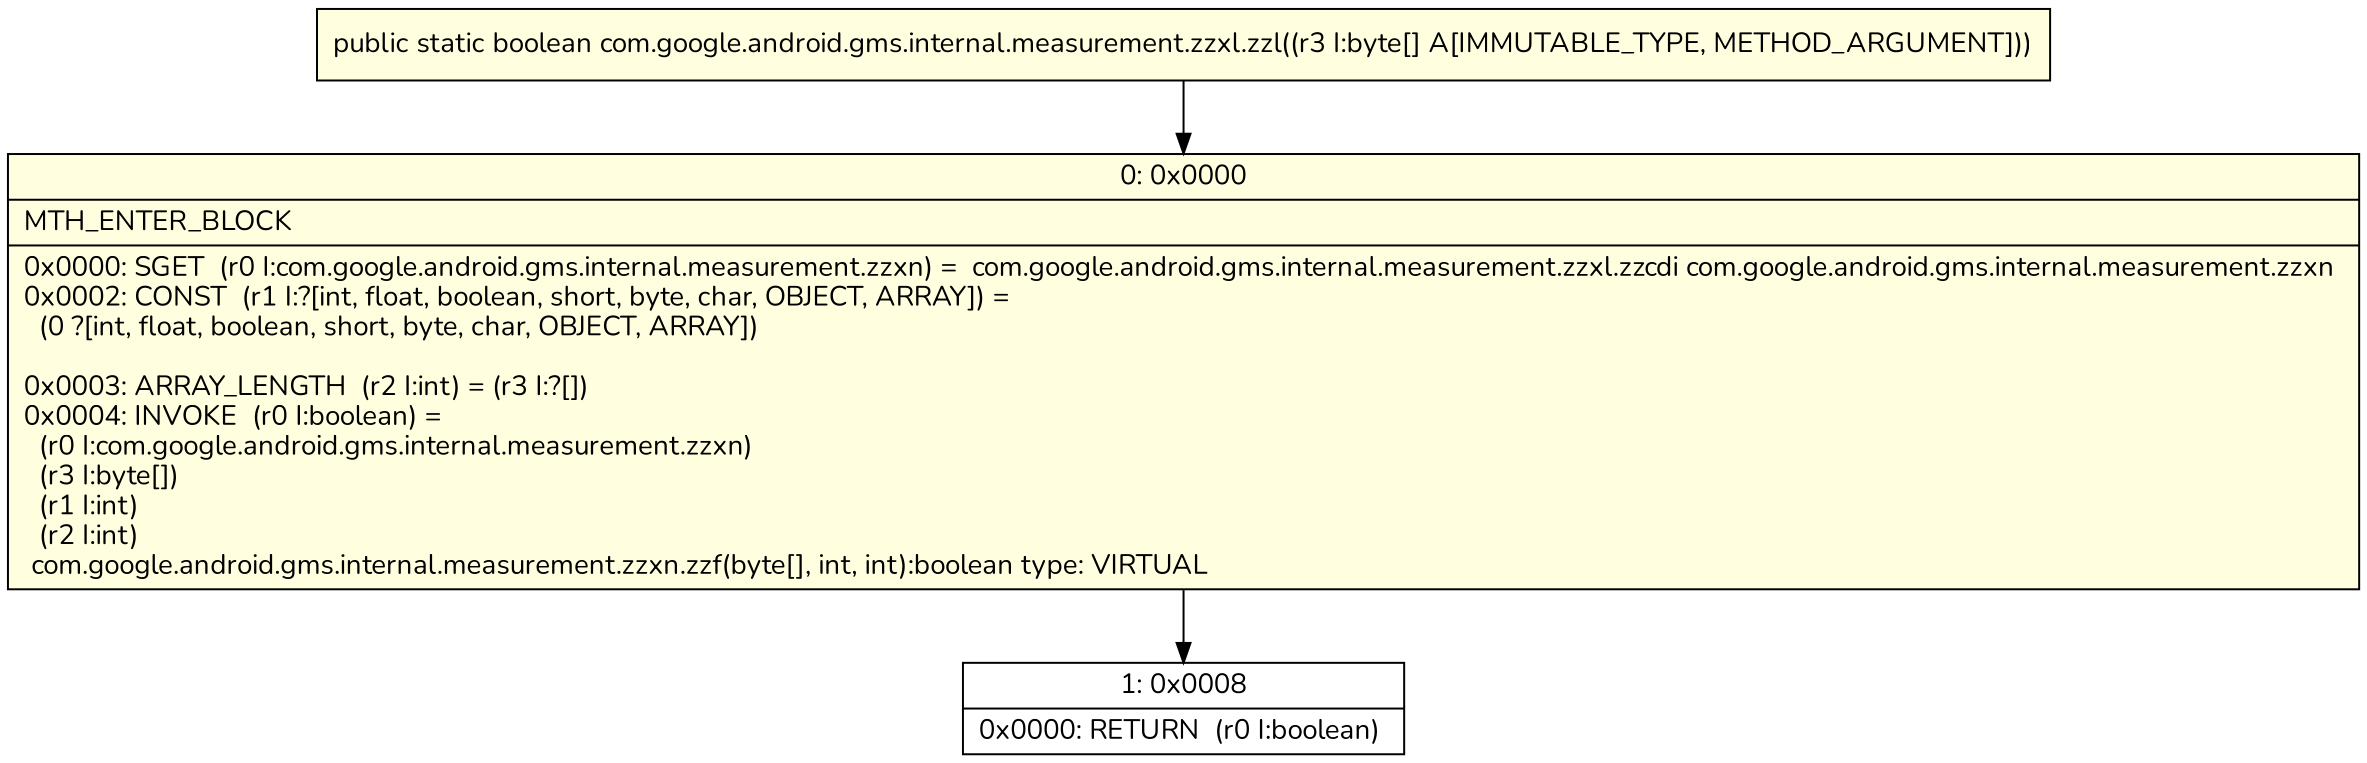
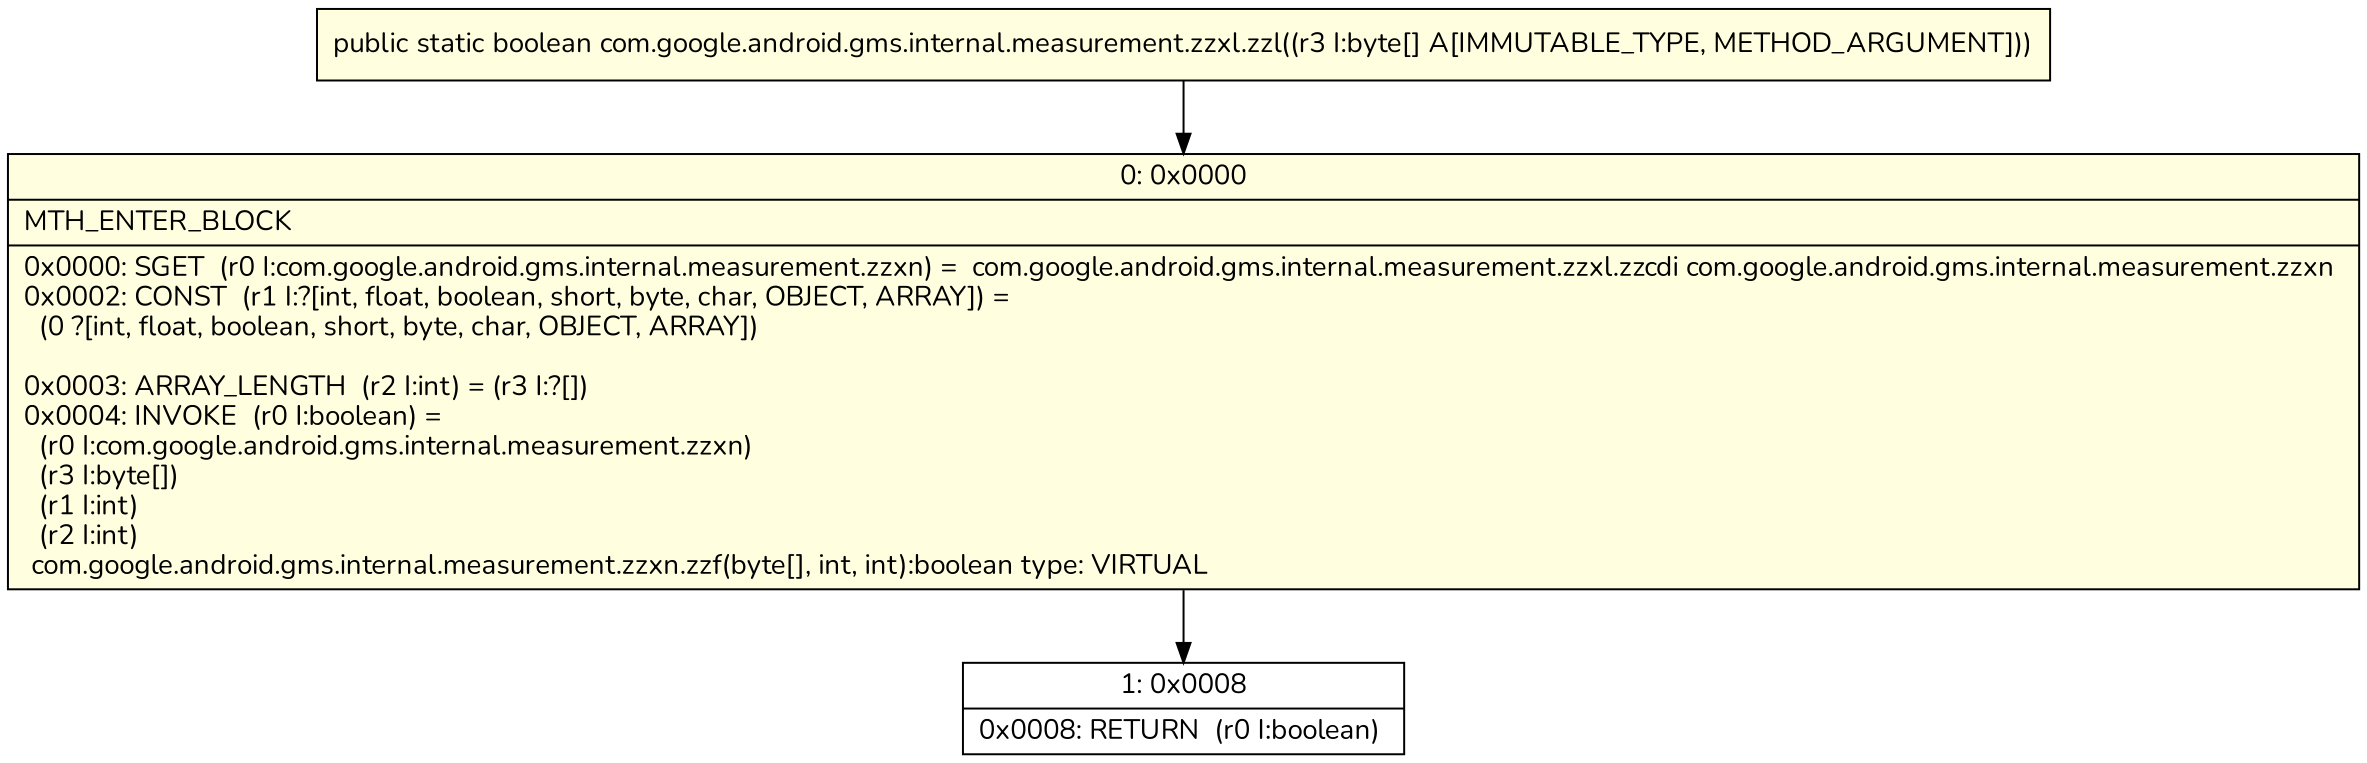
(1184, 730) -> (1184, 730)
